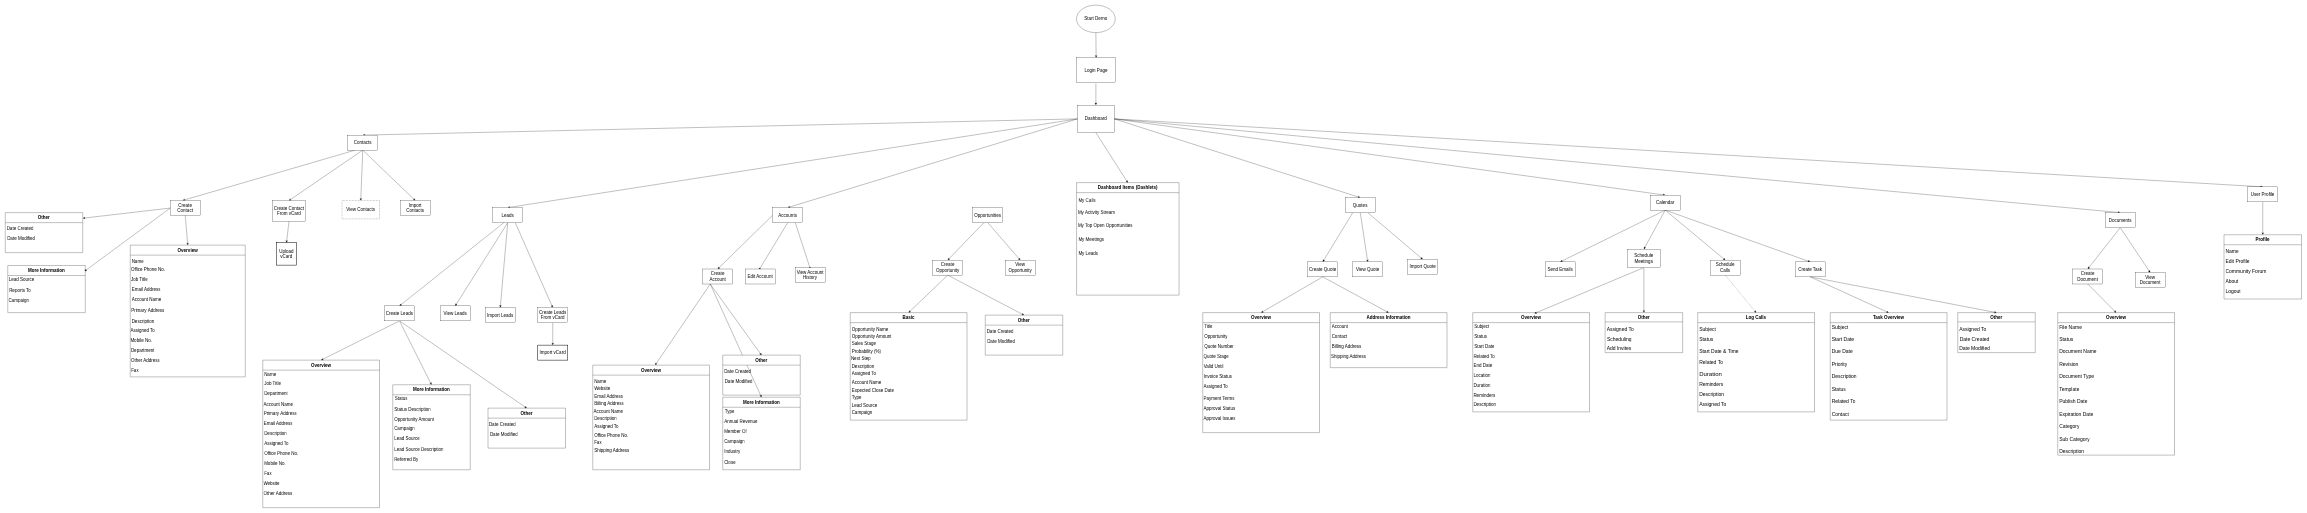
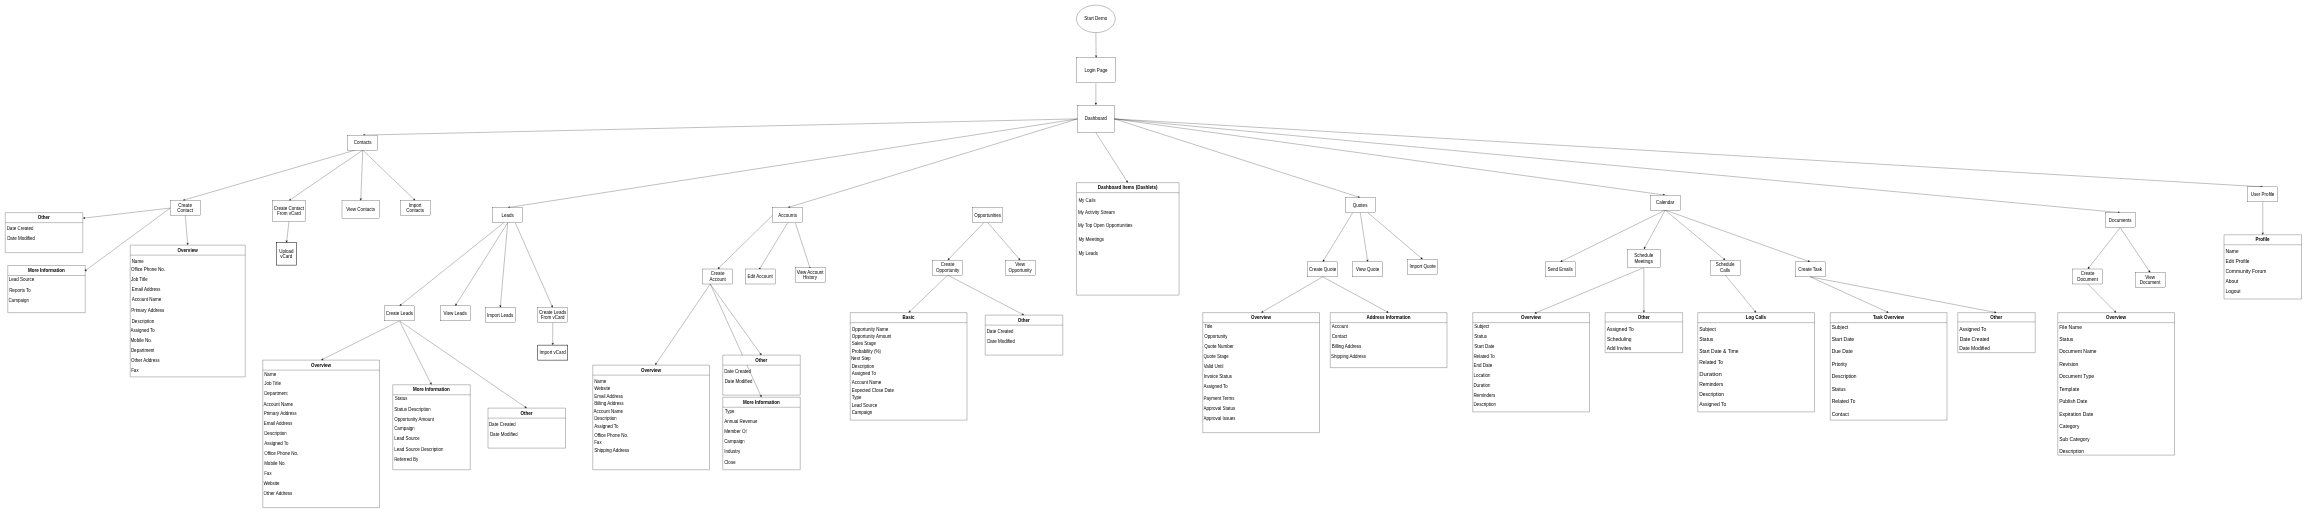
(361, 210) -> (361, 210)
(1740, 293) -> (1740, 293)
